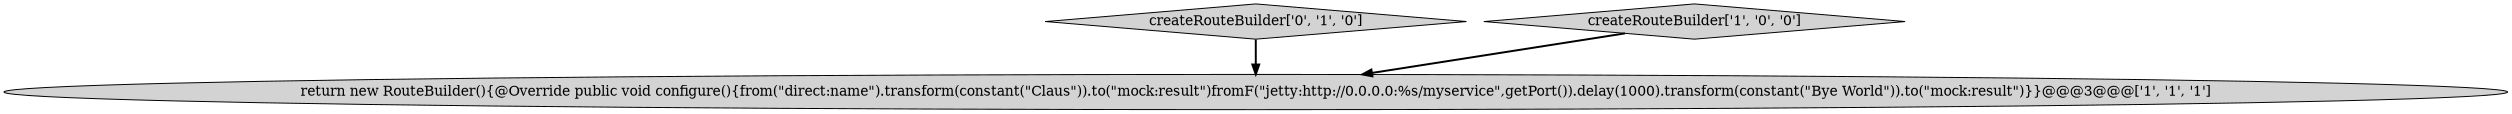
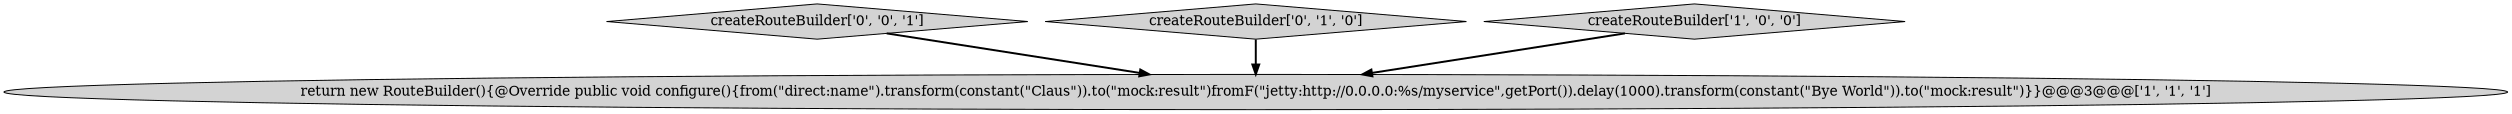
none -> (817, 22)
